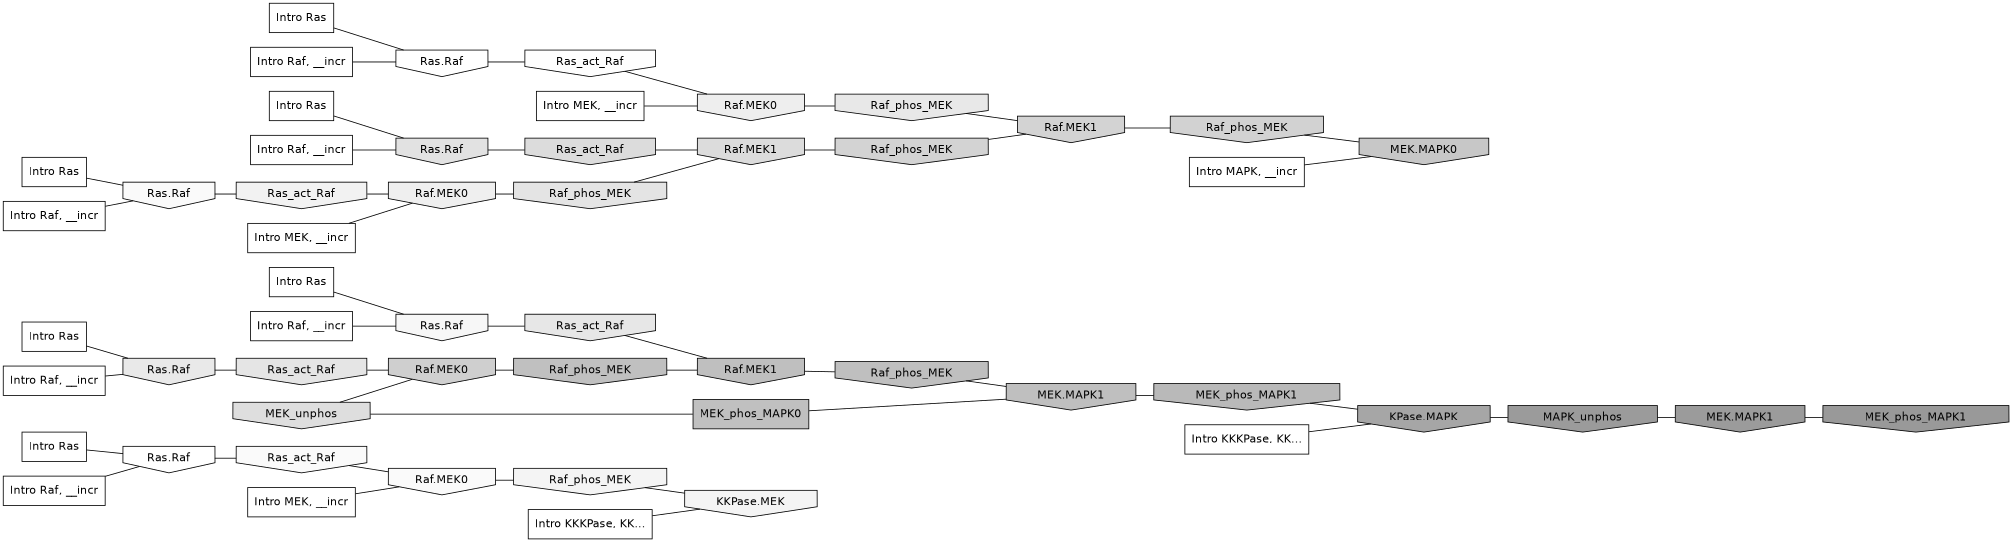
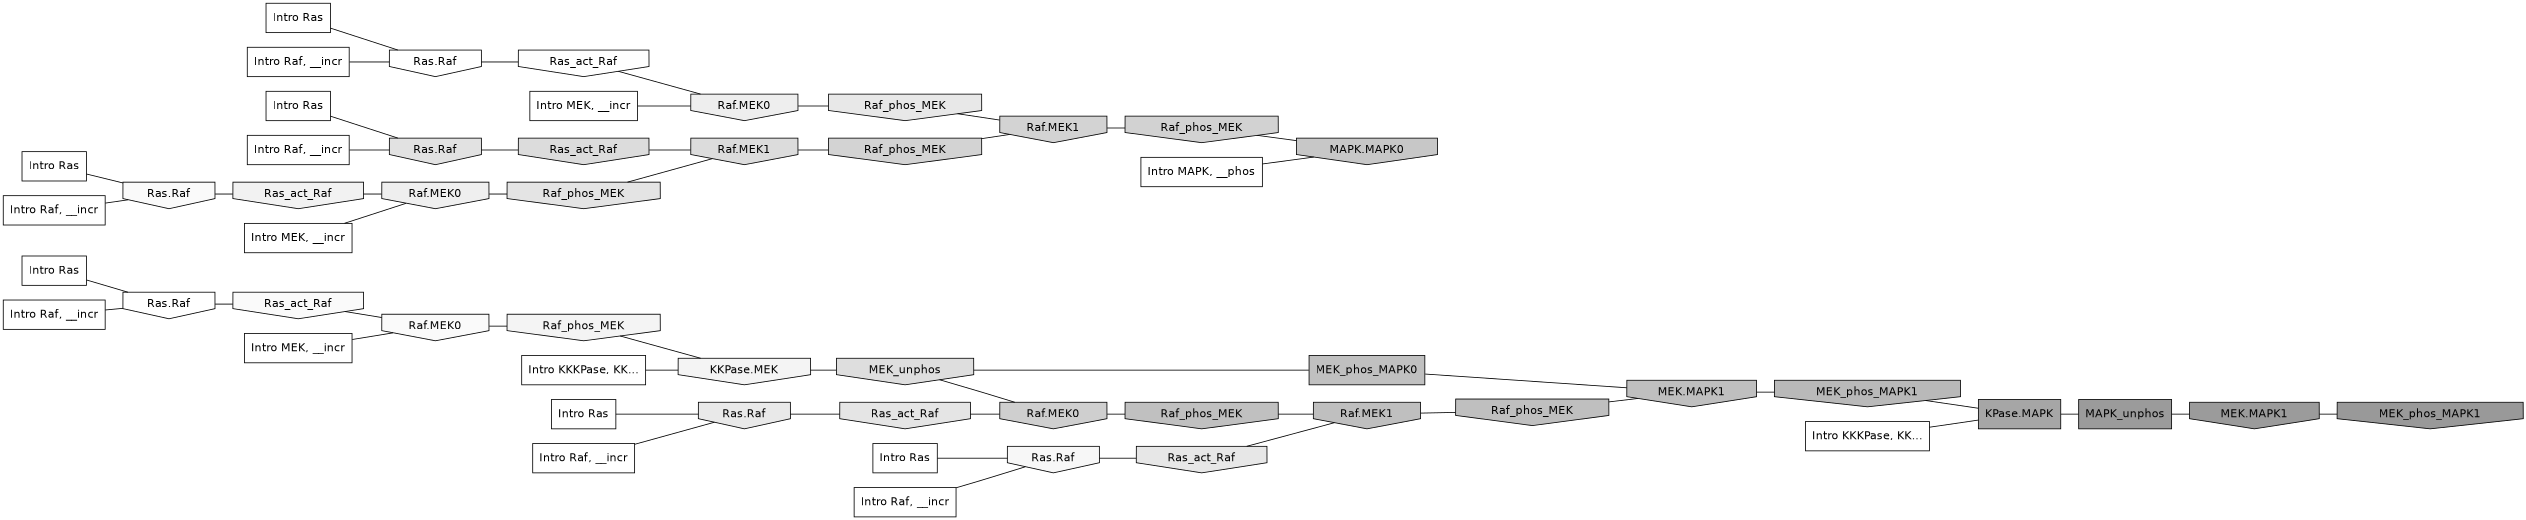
(1424, 150) -> (1367, 150)
(1247, 172) -> (1202, 172)
none -> (823, 370)
(1424, 417) -> (2020, 414)
(1583, 417) -> (2125, 414)
